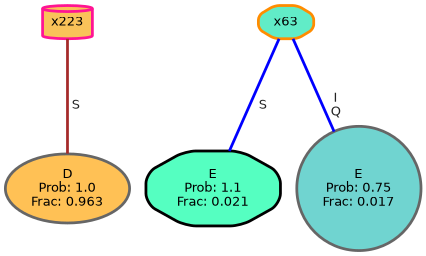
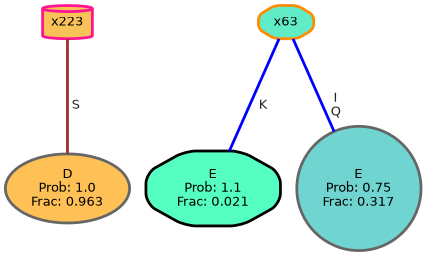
(261, 105) -> (261, 105)
(359, 188) -> (359, 188)
